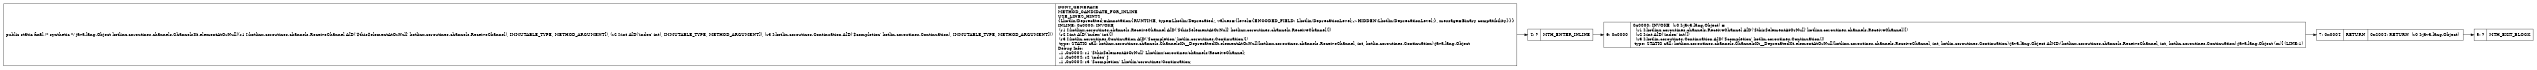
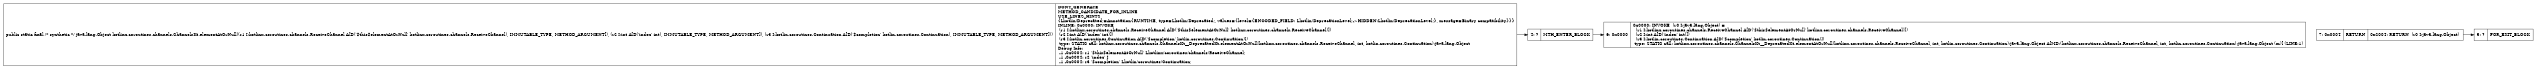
(1567, 35) -> (1567, 35)
(2310, 35) -> none
(2510, 35) -> (2510, 35)
